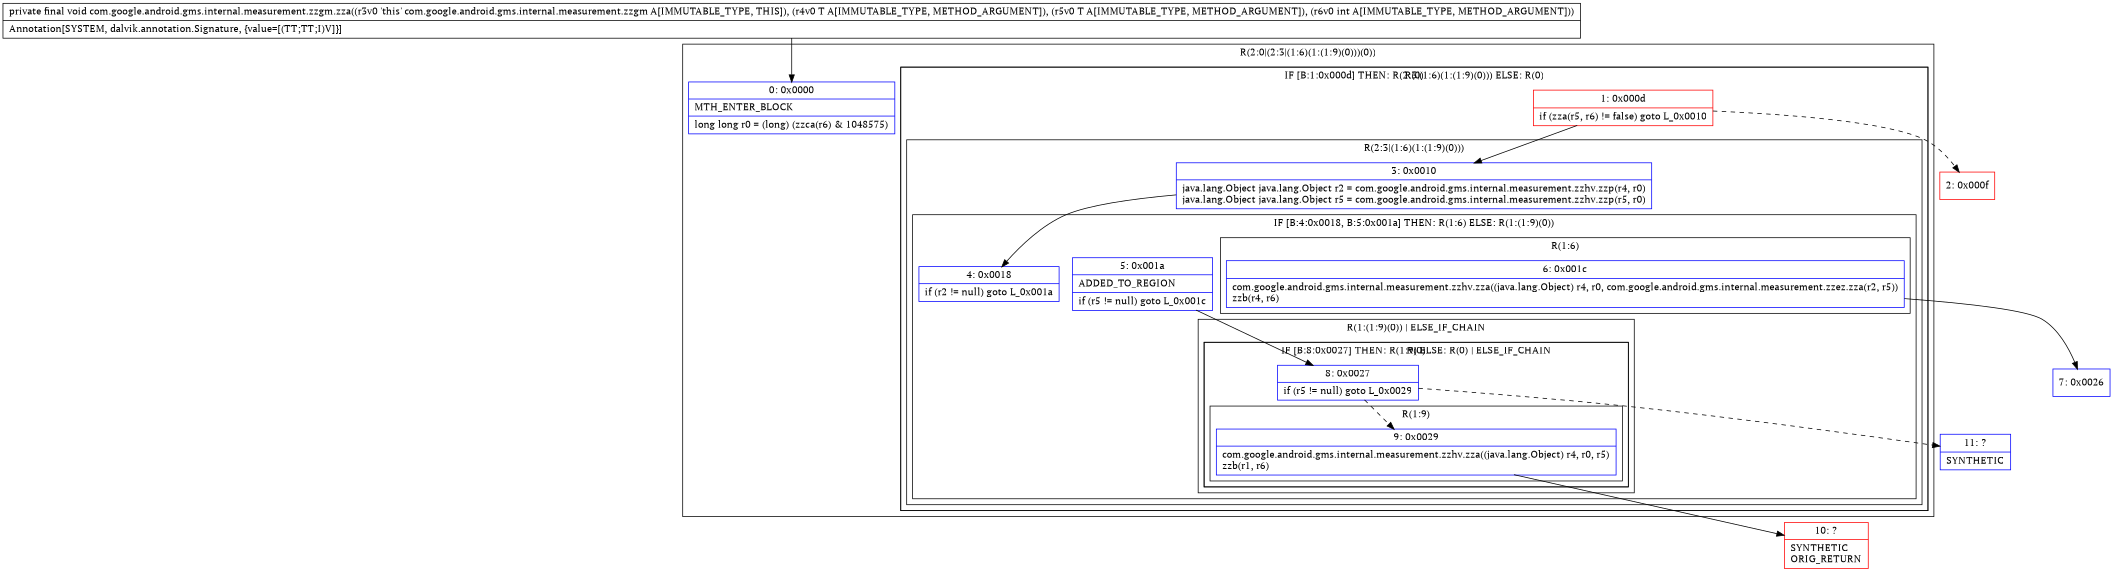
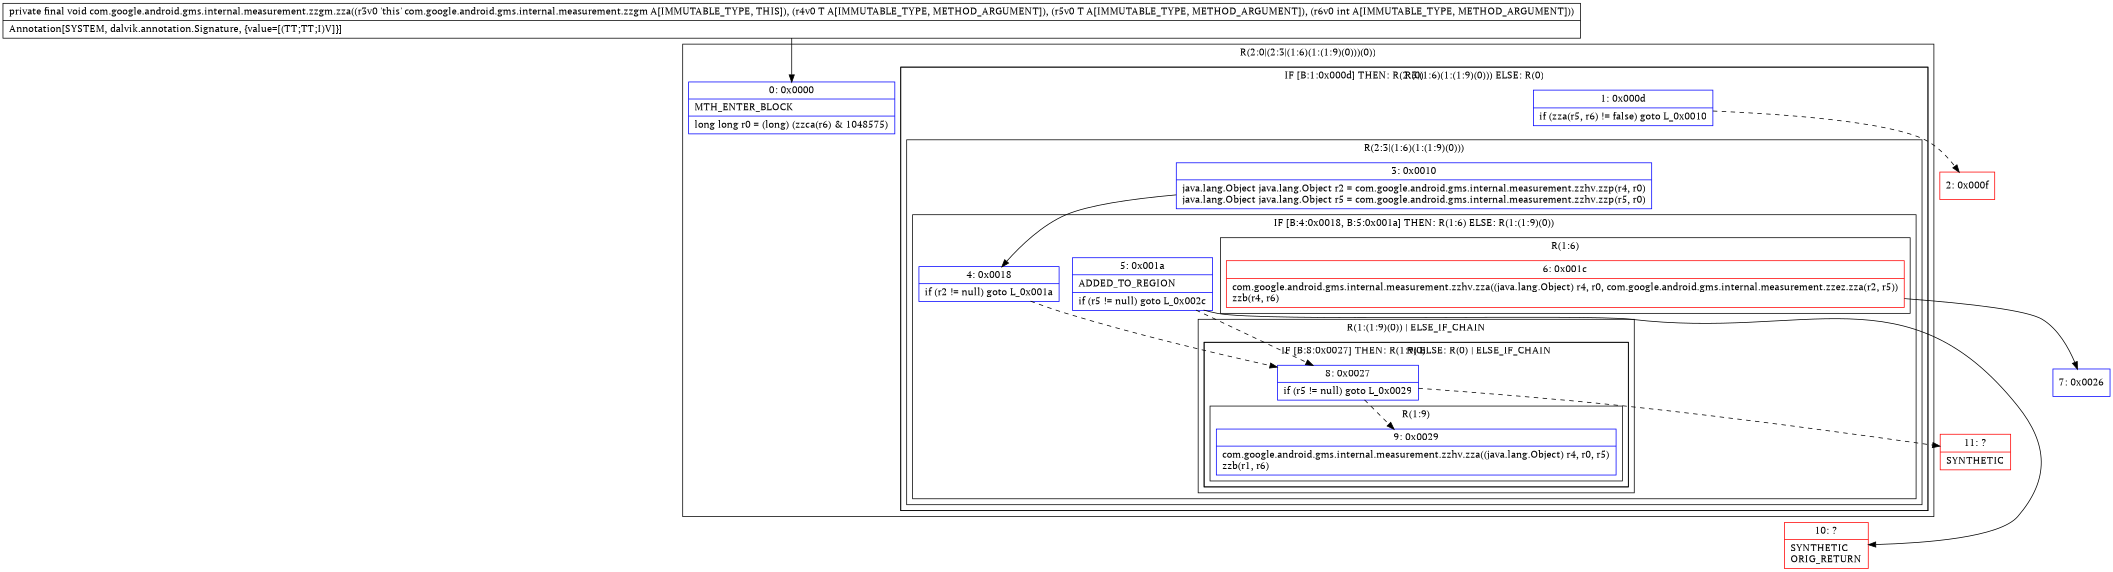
(1623, 108) -> (1623, 108)
(1524, 145) -> none
(1565, 284) -> (1565, 284)
(1143, 301) -> (1143, 301)
(1251, 336) -> (1251, 336)
none -> (1149, 337)
(1975, 452) -> (1975, 452)
(1645, 504) -> (1759, 322)
